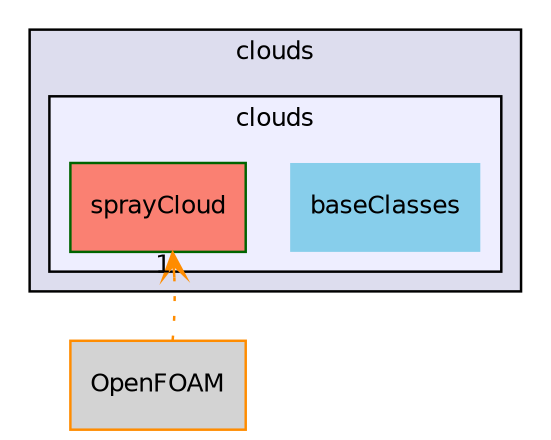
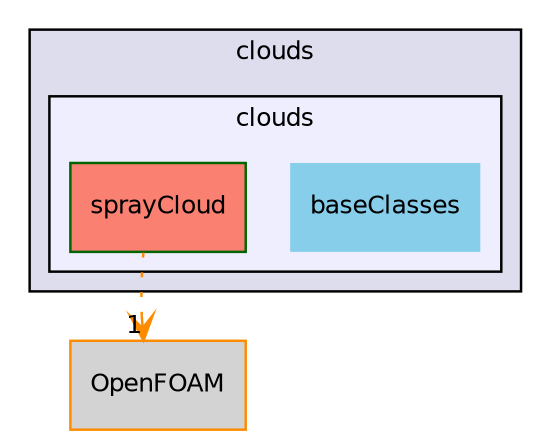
(175, 309) -> (142, 284)
